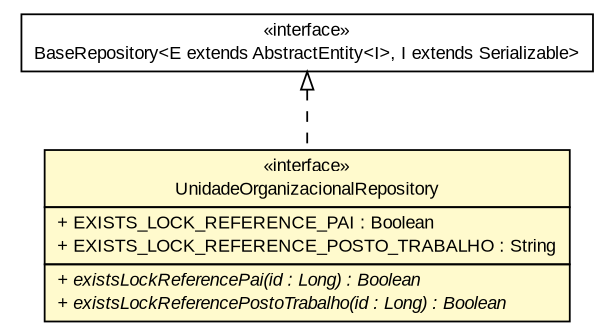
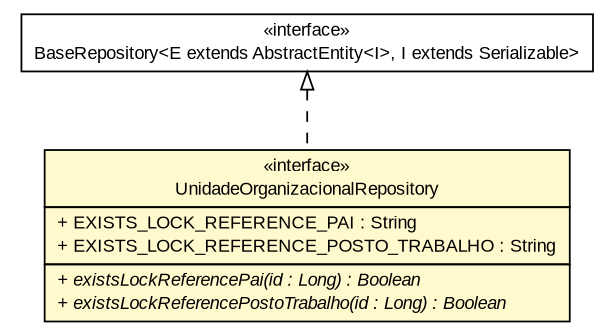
(246, 223) -> (238, 223)
